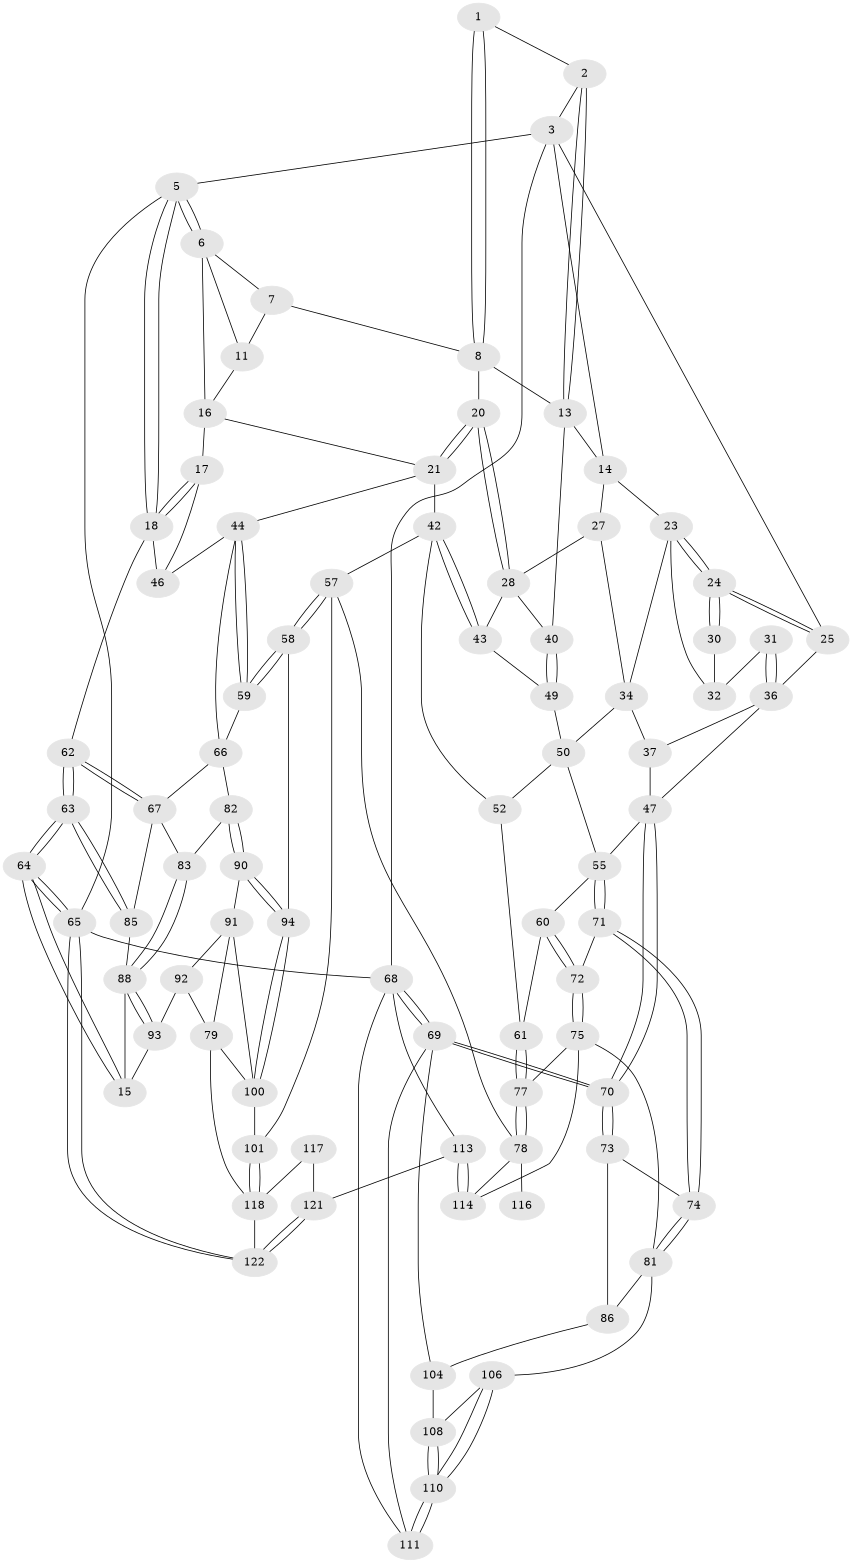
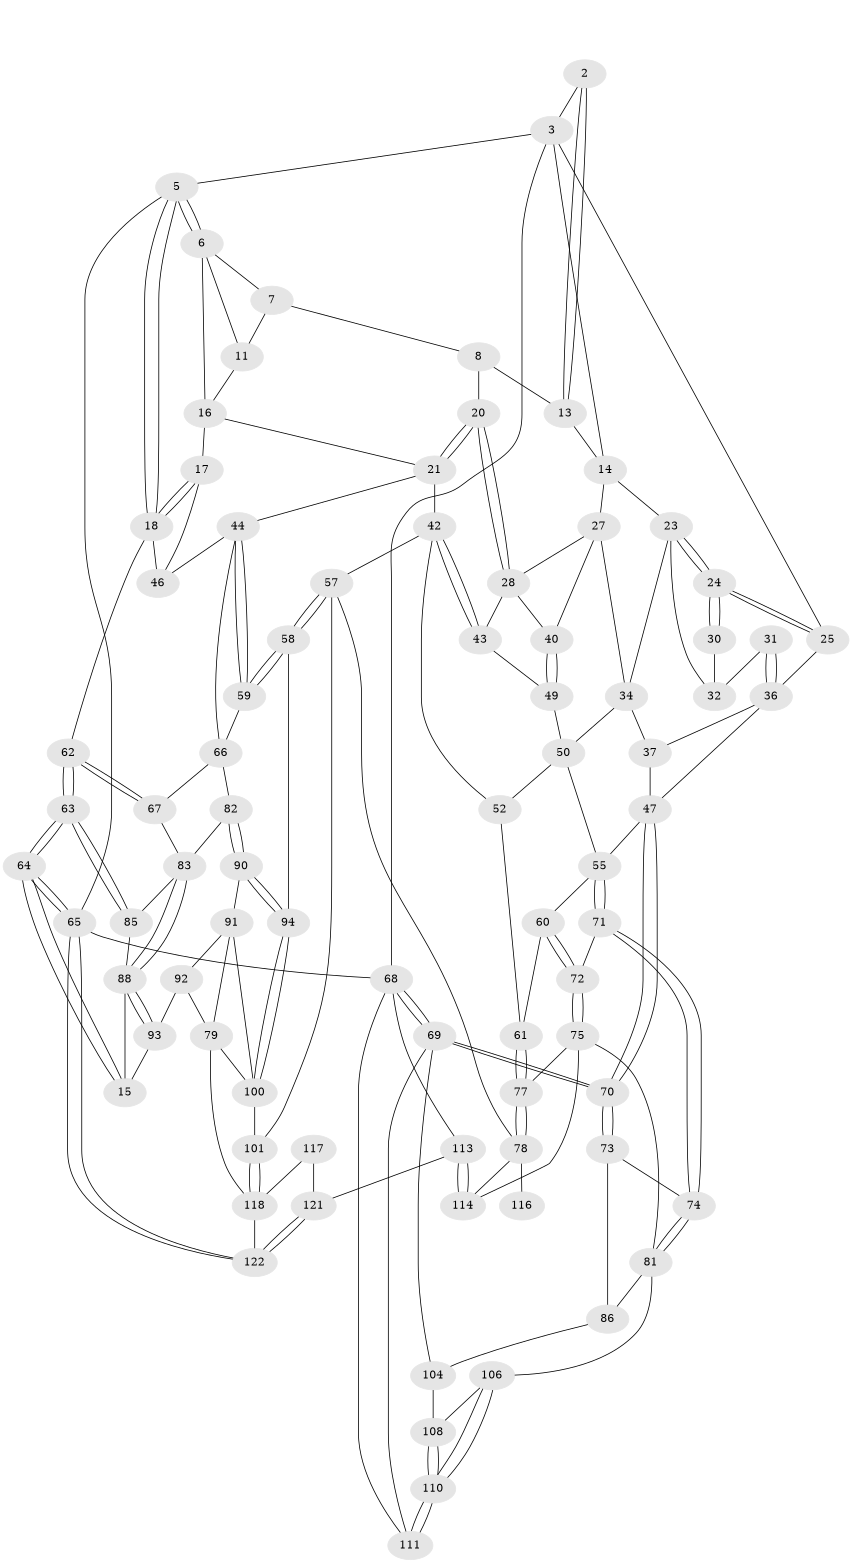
(479, 17) -> none
(559, 527) -> (575, 583)
(143, 866) -> (158, 895)
